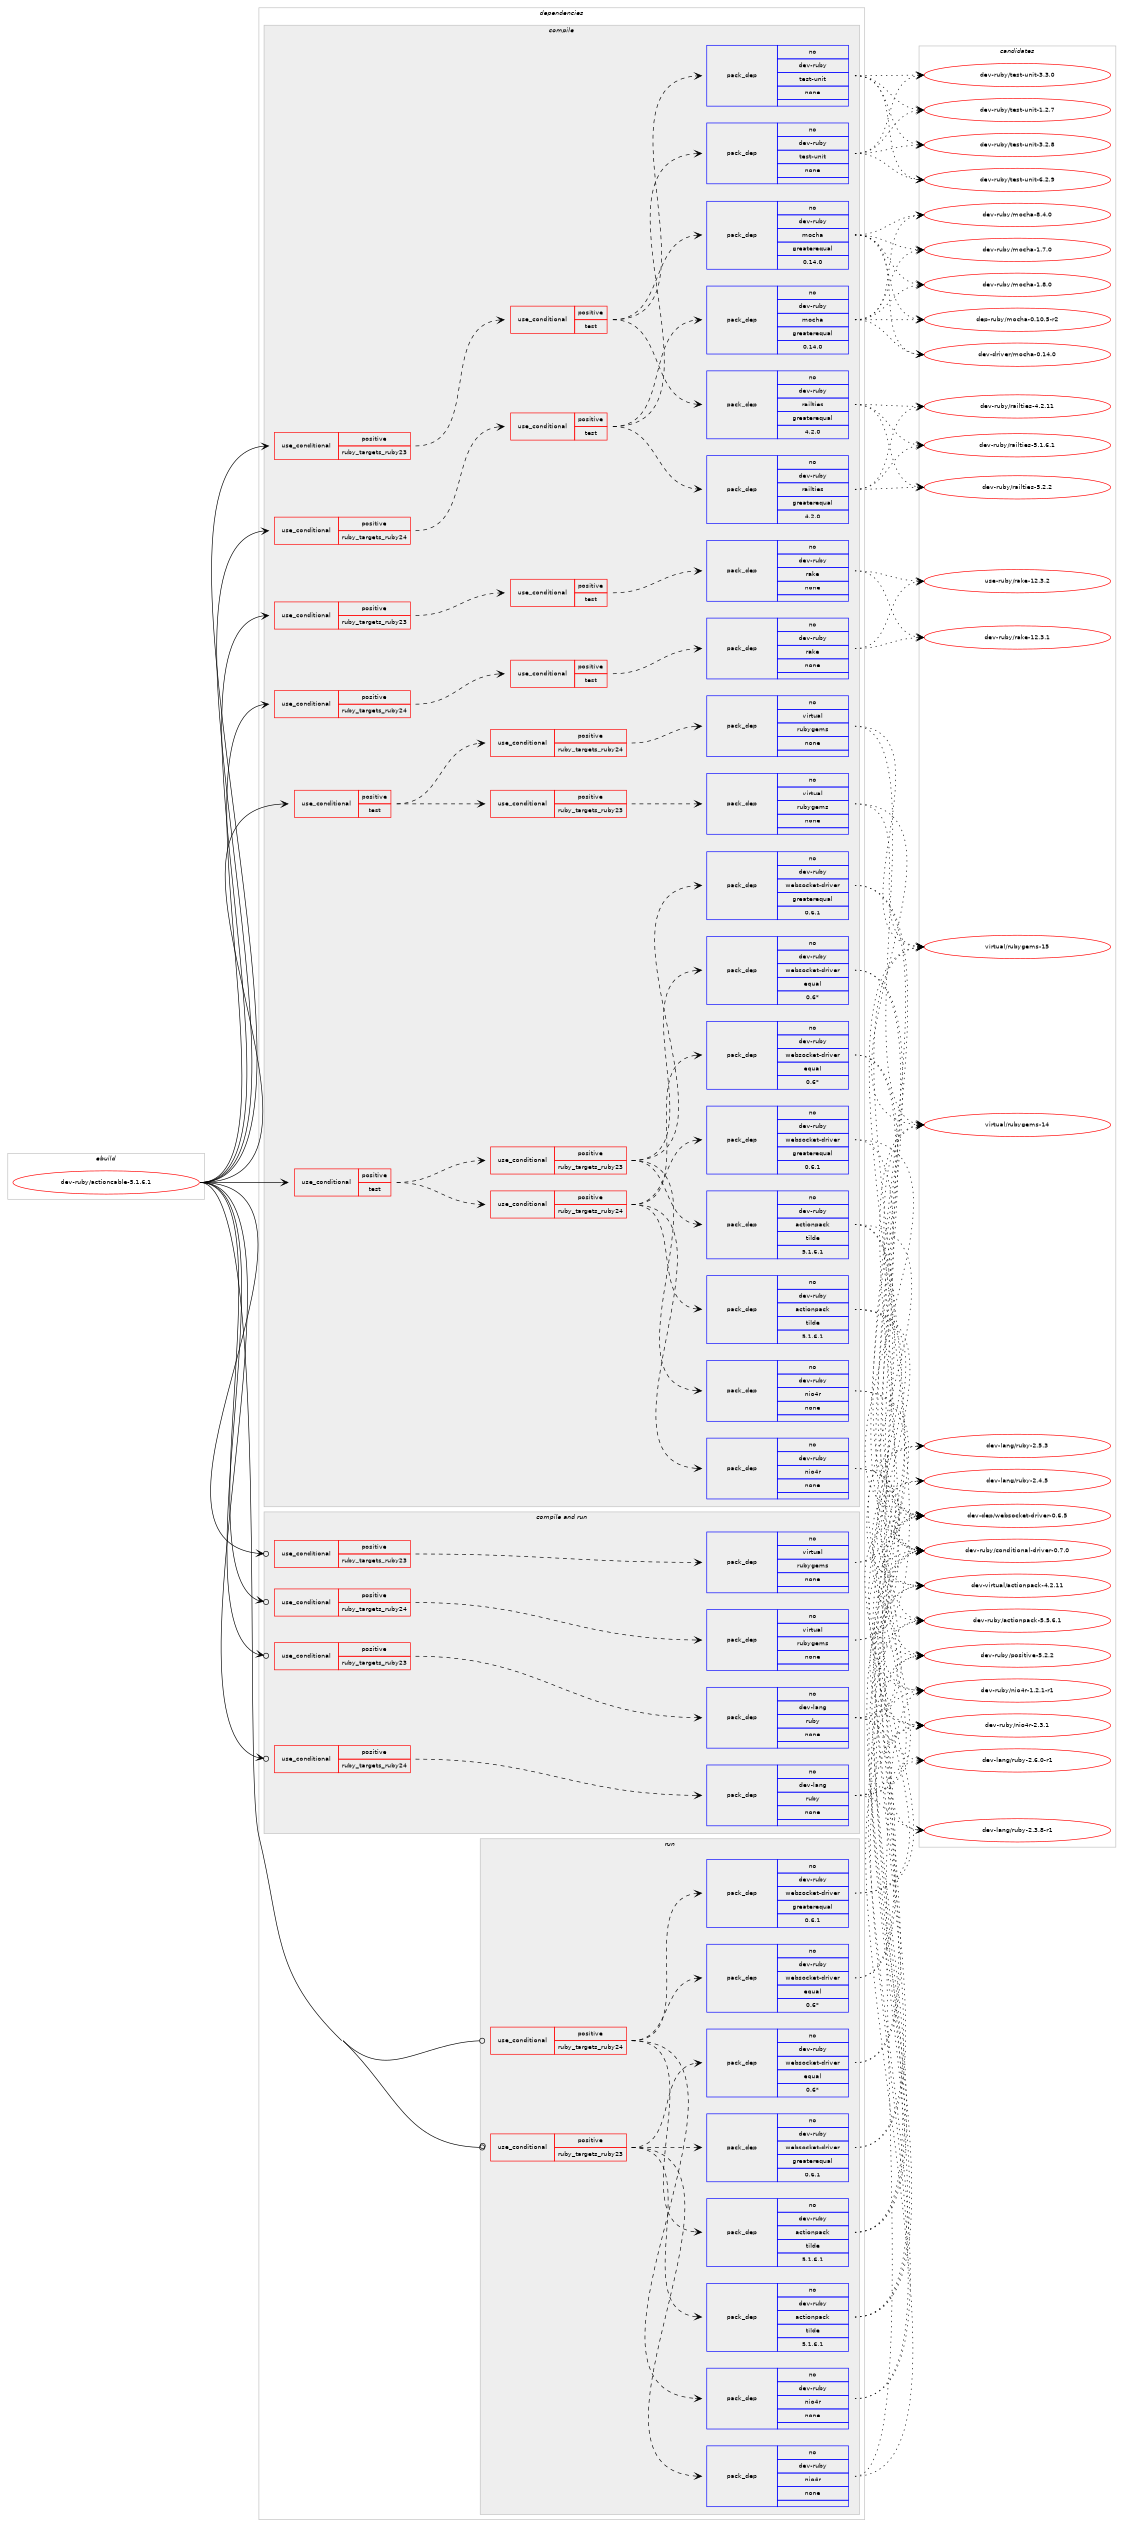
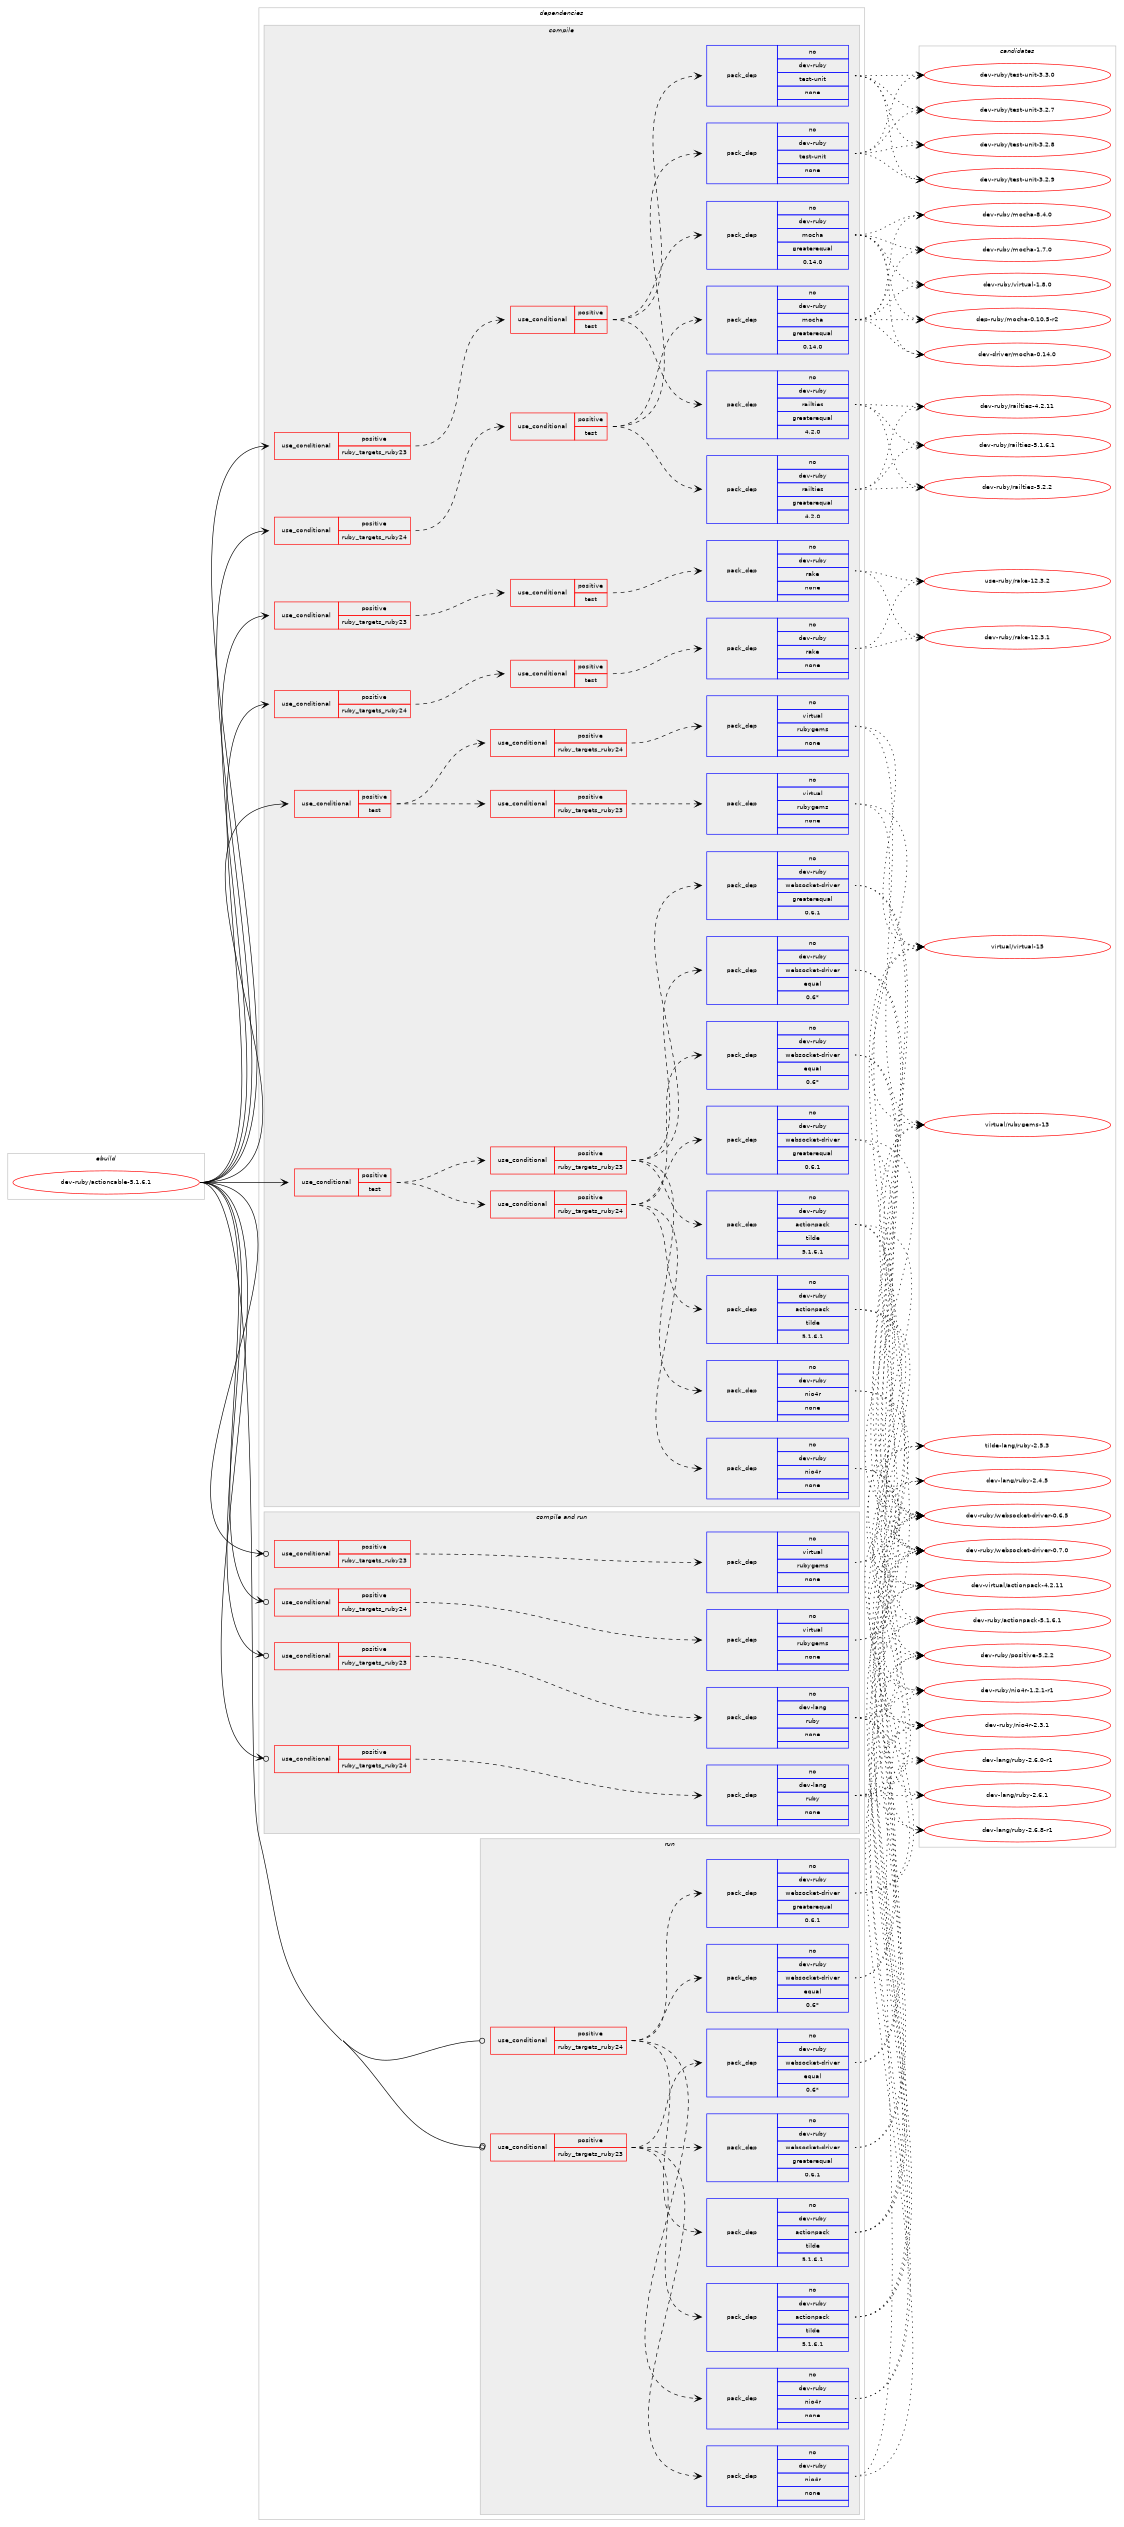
(1017, 110) -> (1017, 110)
(1017, 180) -> (1017, 180)
(1017, 285) -> (1017, 285)
(1017, 947) -> (1017, 947)
(1017, 1125) -> (1017, 1125)
(1017, 1446) -> (1017, 1446)
(1017, 1516) -> (1017, 1516)
(1017, 1551) -> (1017, 1551)
(1017, 1621) -> (1017, 1621)
none -> (1017, 1795)
(1017, 1830) -> (1017, 1830)
